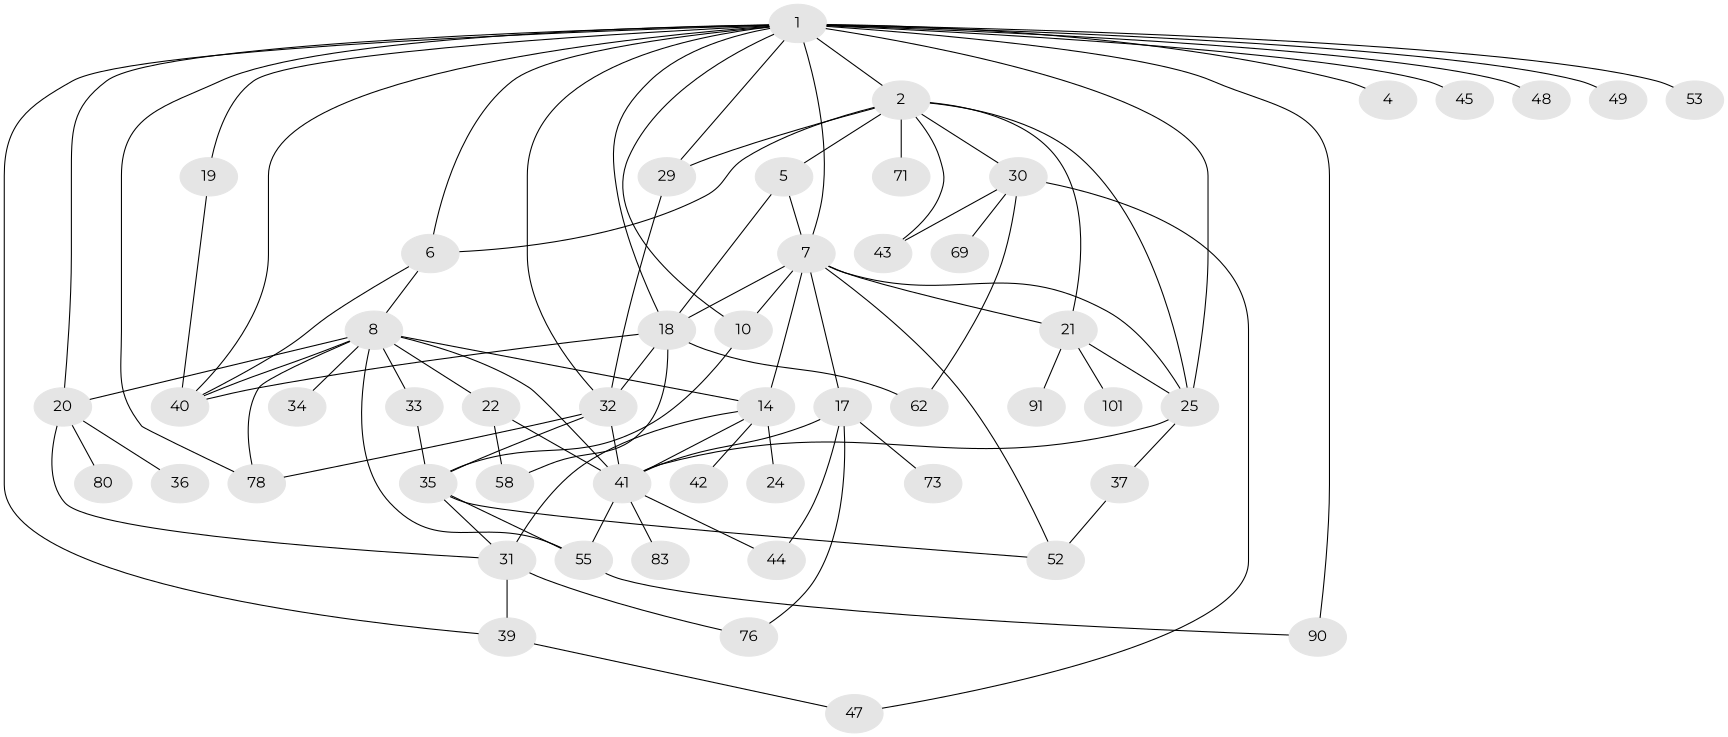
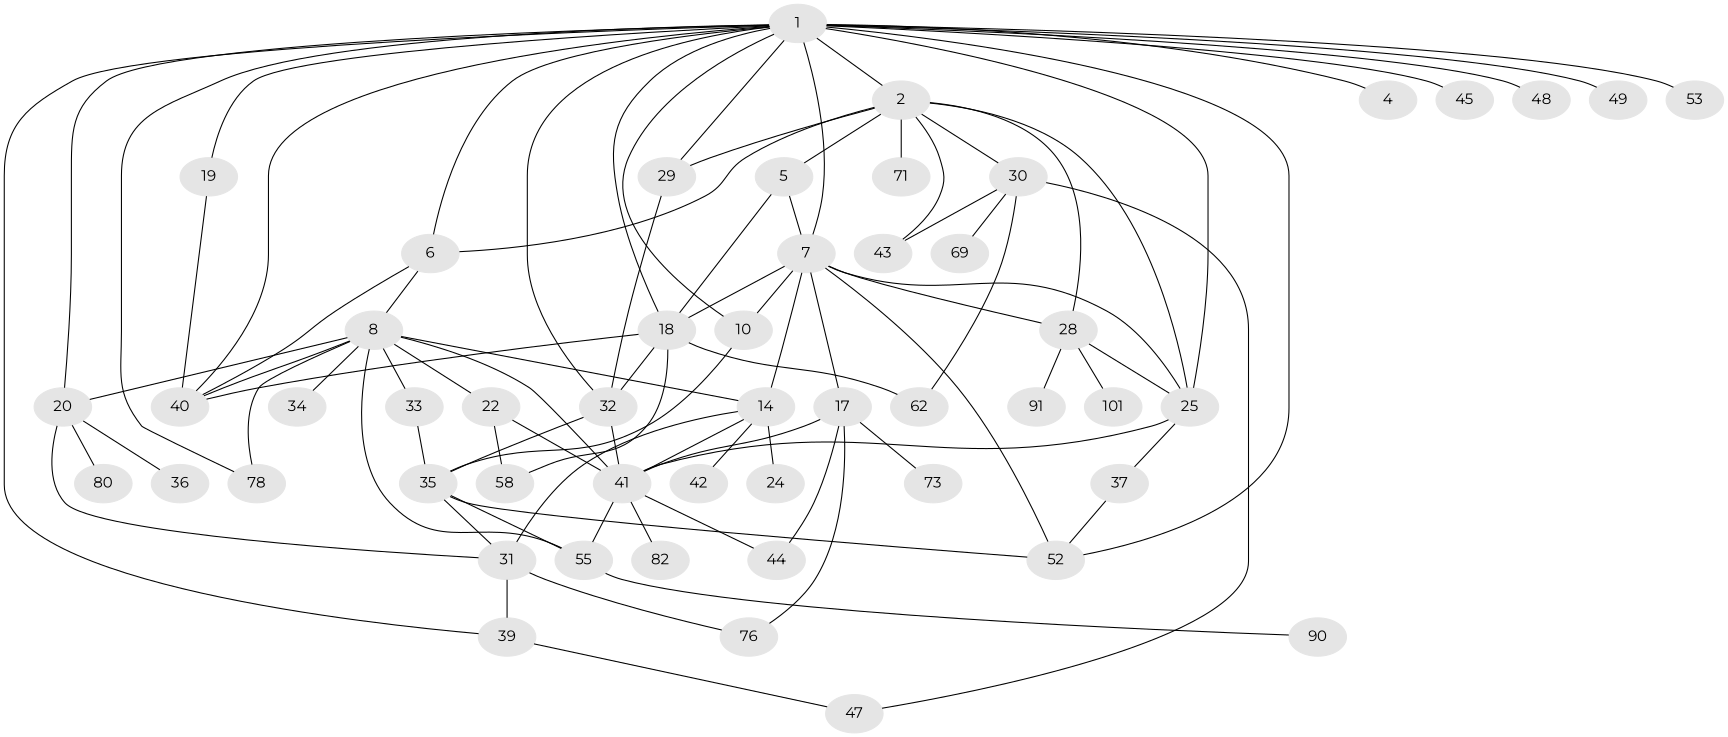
(1310, 125) -> (1289, 176)
(1068, 330) -> (1068, 330)
(433, 447) -> none
(660, 560) -> (660, 560)
